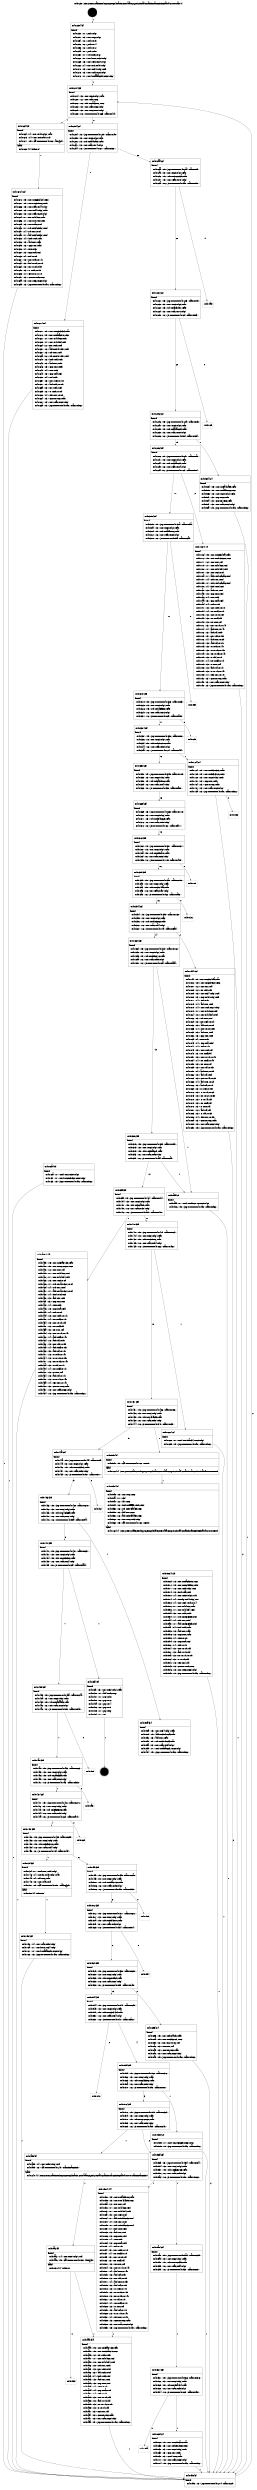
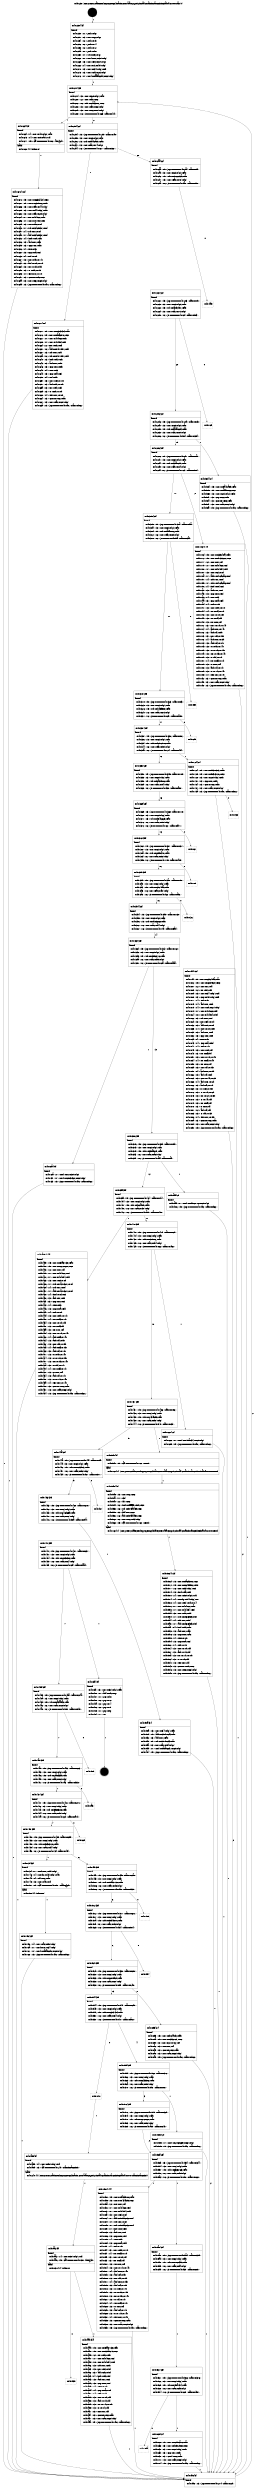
(175, 238) -> none
none -> (192, 849)
(187, 949) -> none
(175, 1079) -> (111, 1065)
(65, 1531) -> none
none -> (171, 1552)
none -> (214, 2108)
(115, 2141) -> (92, 2126)
(113, 2334) -> (134, 2423)
